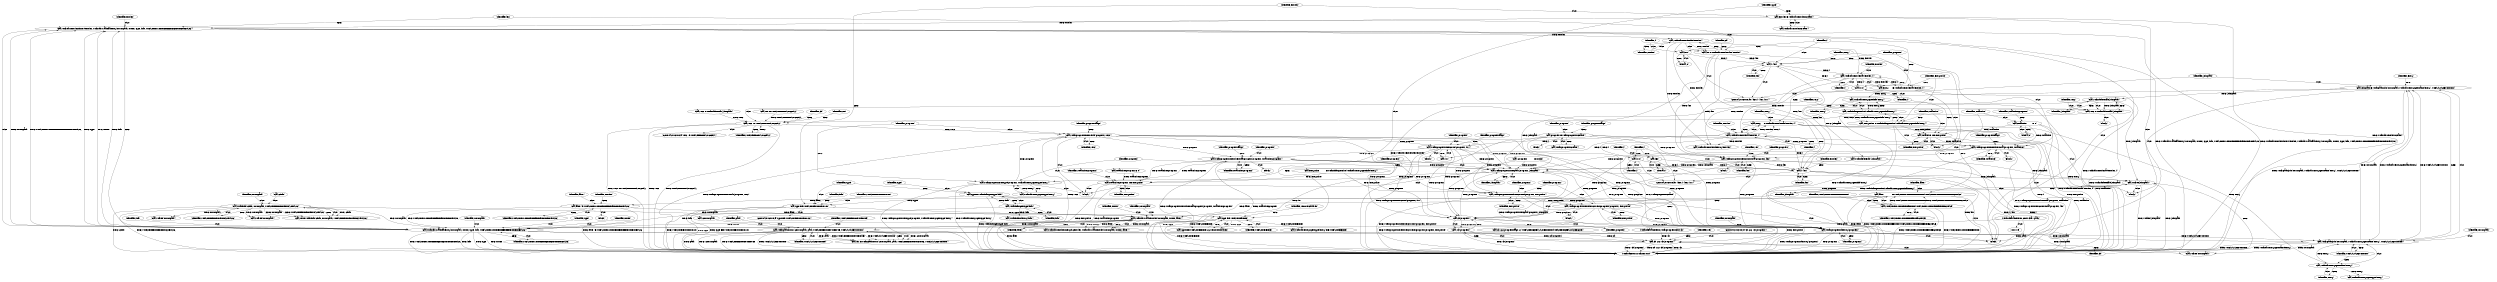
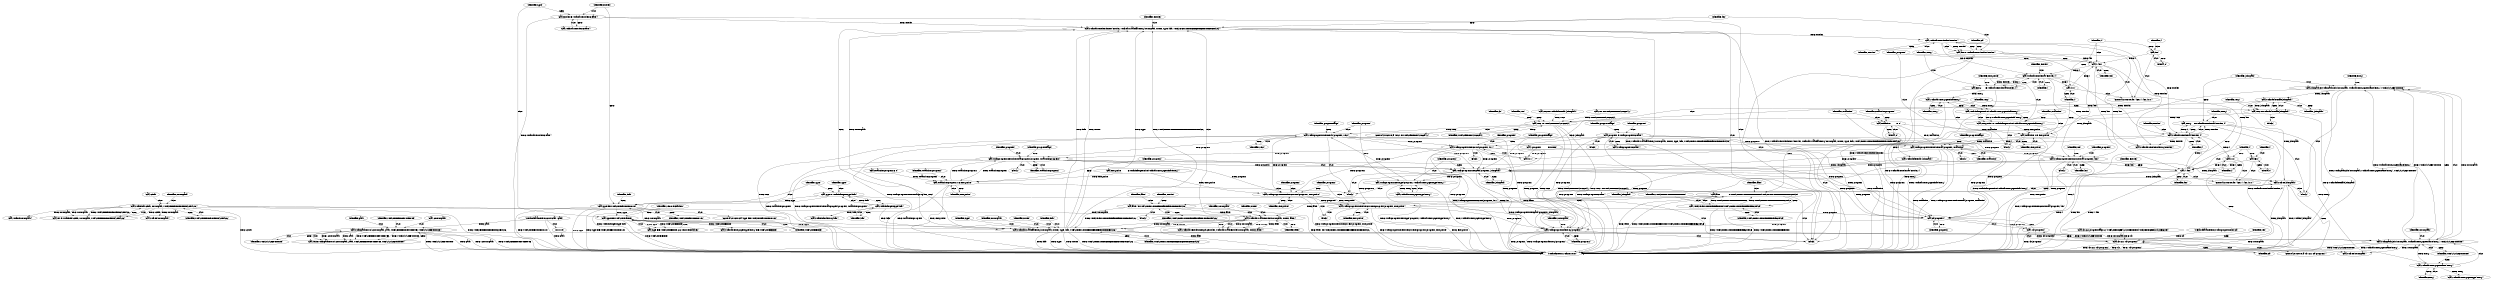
(1522, 164) -> (1532, 152)
none -> (657, 211)
(1703, 236) -> (2215, 246)
